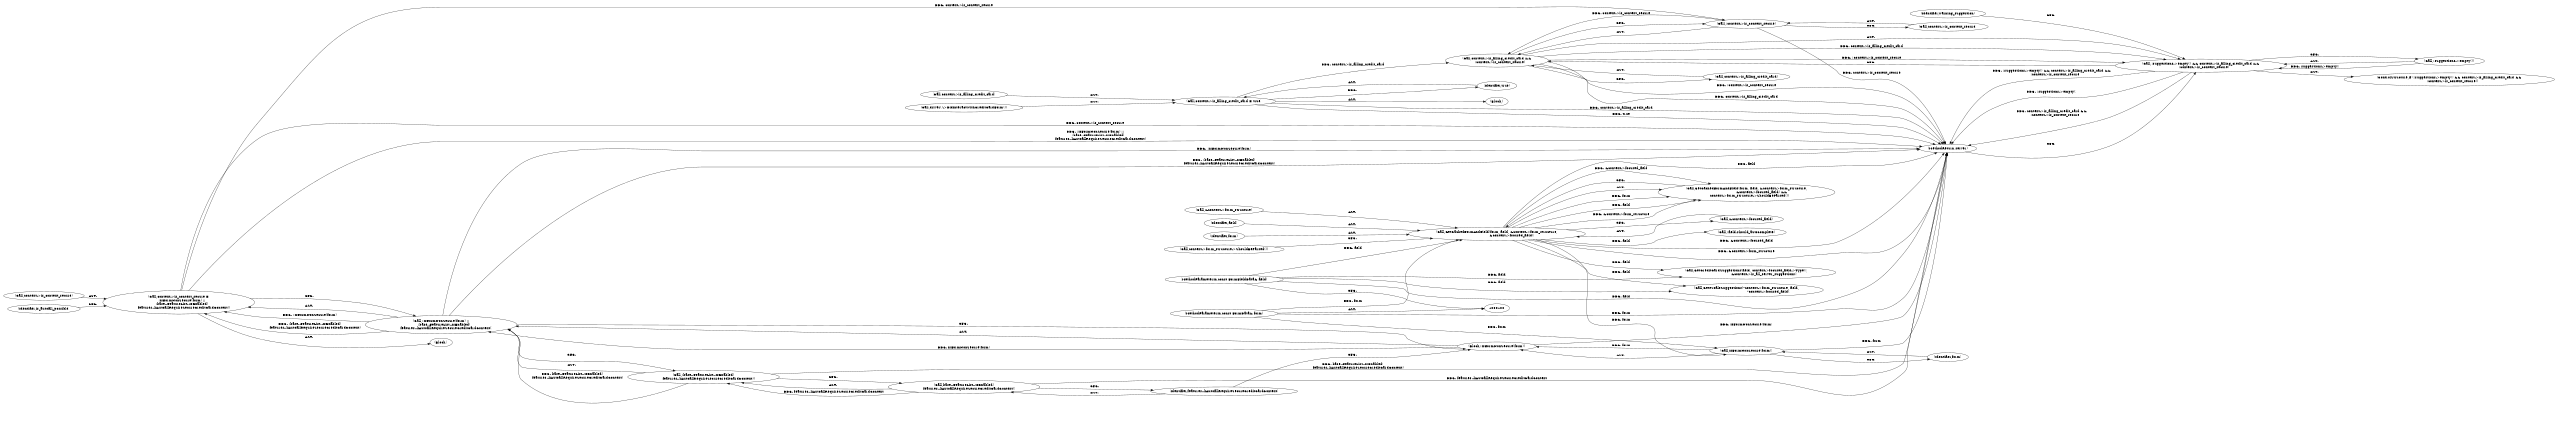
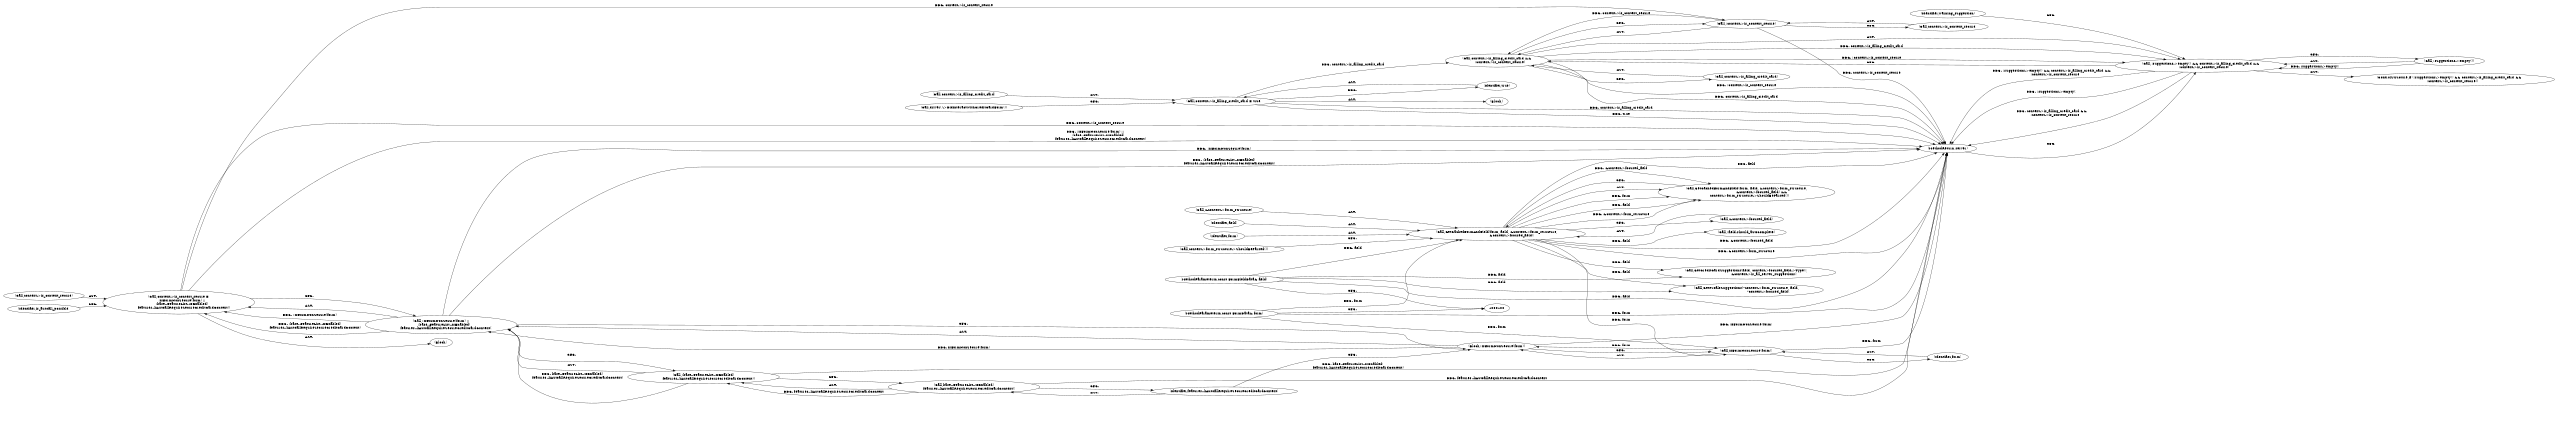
(1095, 102) -> (1095, 102)
(1353, 309) -> (1353, 309)
none -> (1619, 353)
